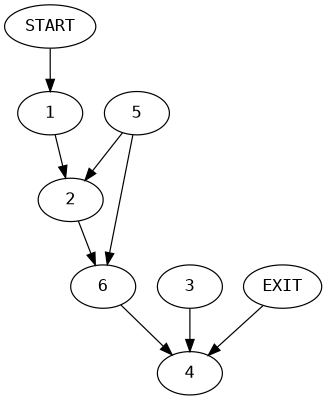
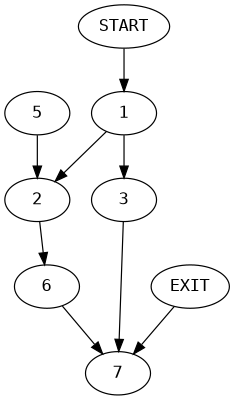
none -> (124, 151)
(121, 194) -> none
(190, 373) -> (118, 373)
